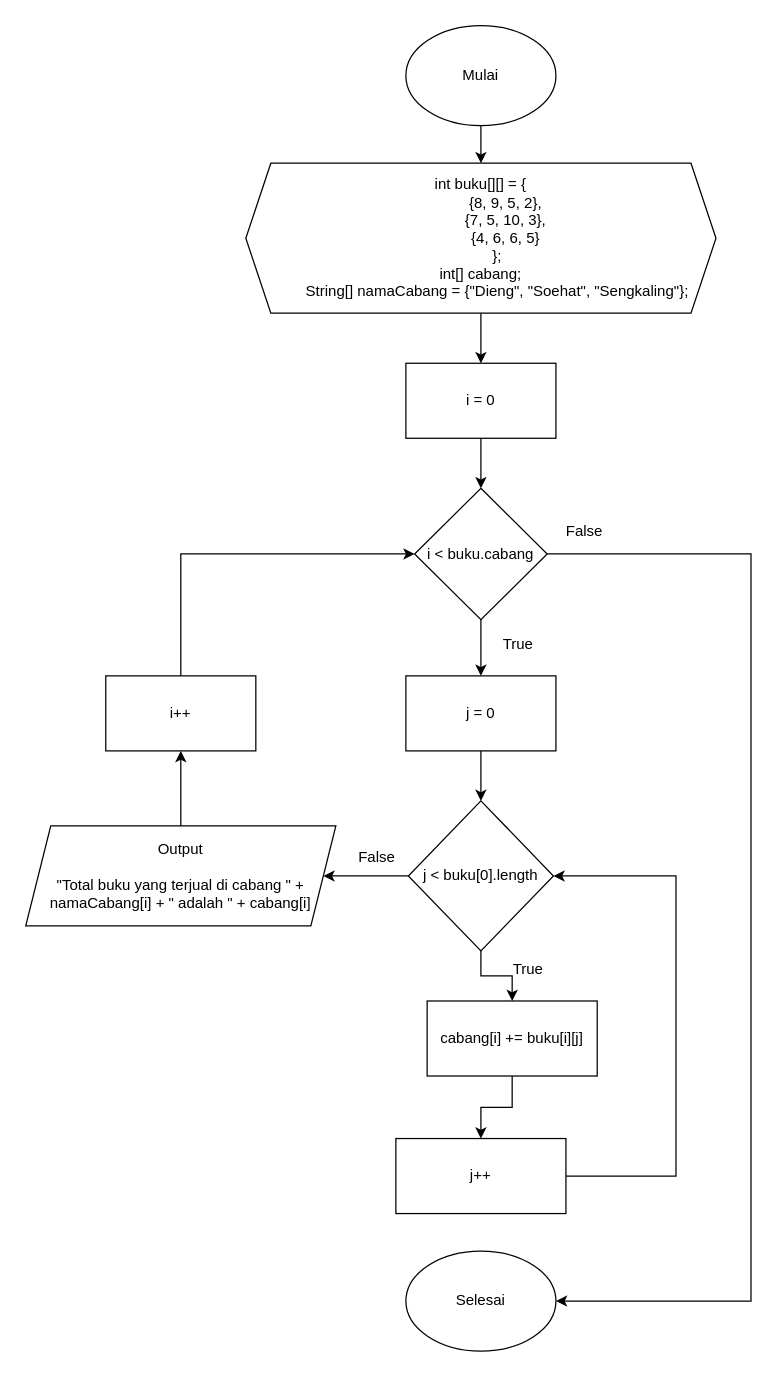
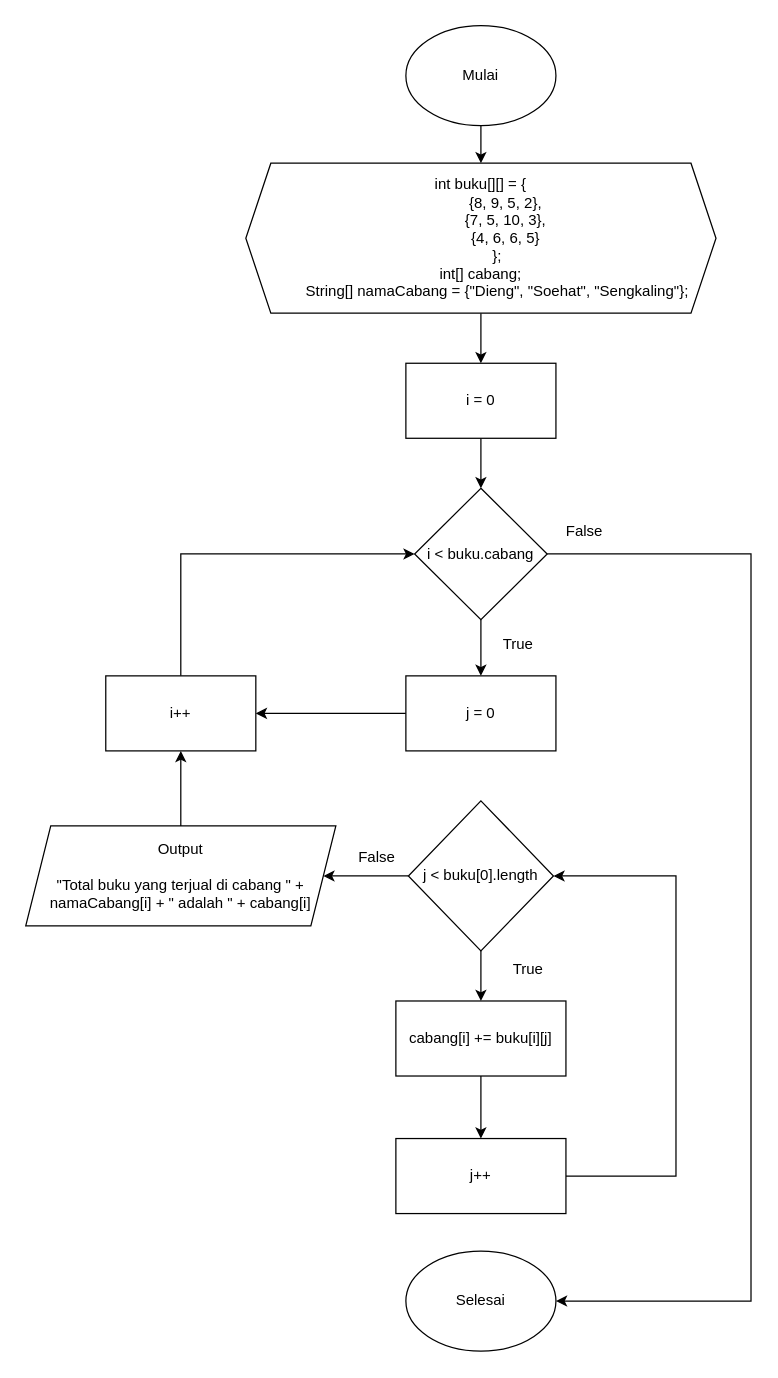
(481, 772) -> (335, 713)
(512, 1038) -> (481, 1038)
